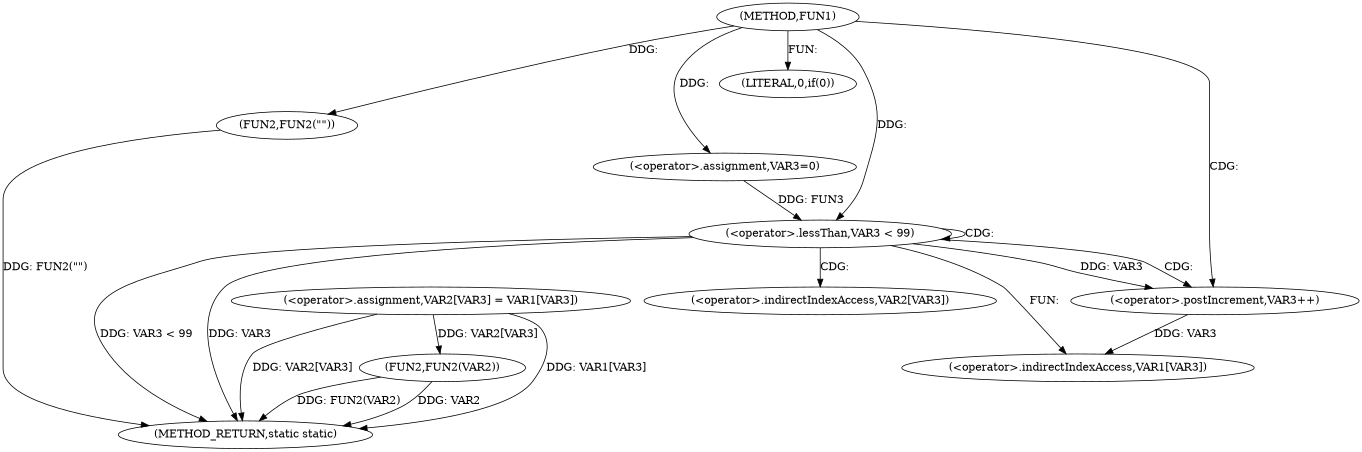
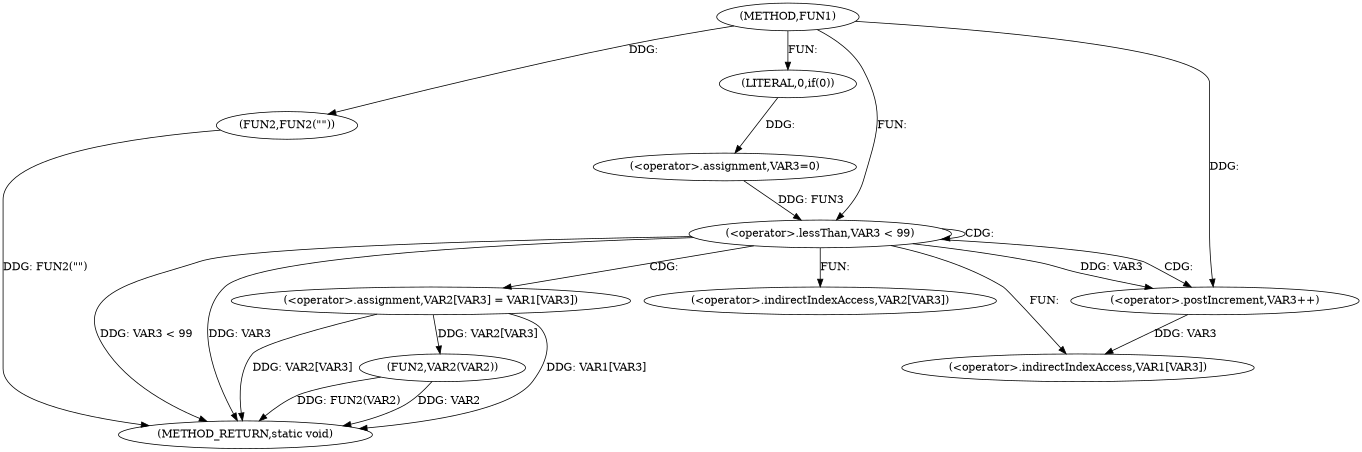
(677, 75) -> (759, 122)
(894, 125) -> (894, 125)
(1226, 167) -> (1226, 167)
none -> (632, 266)
(837, 267) -> (837, 267)
(442, 368) -> (442, 368)
(245, 435) -> (245, 435)
